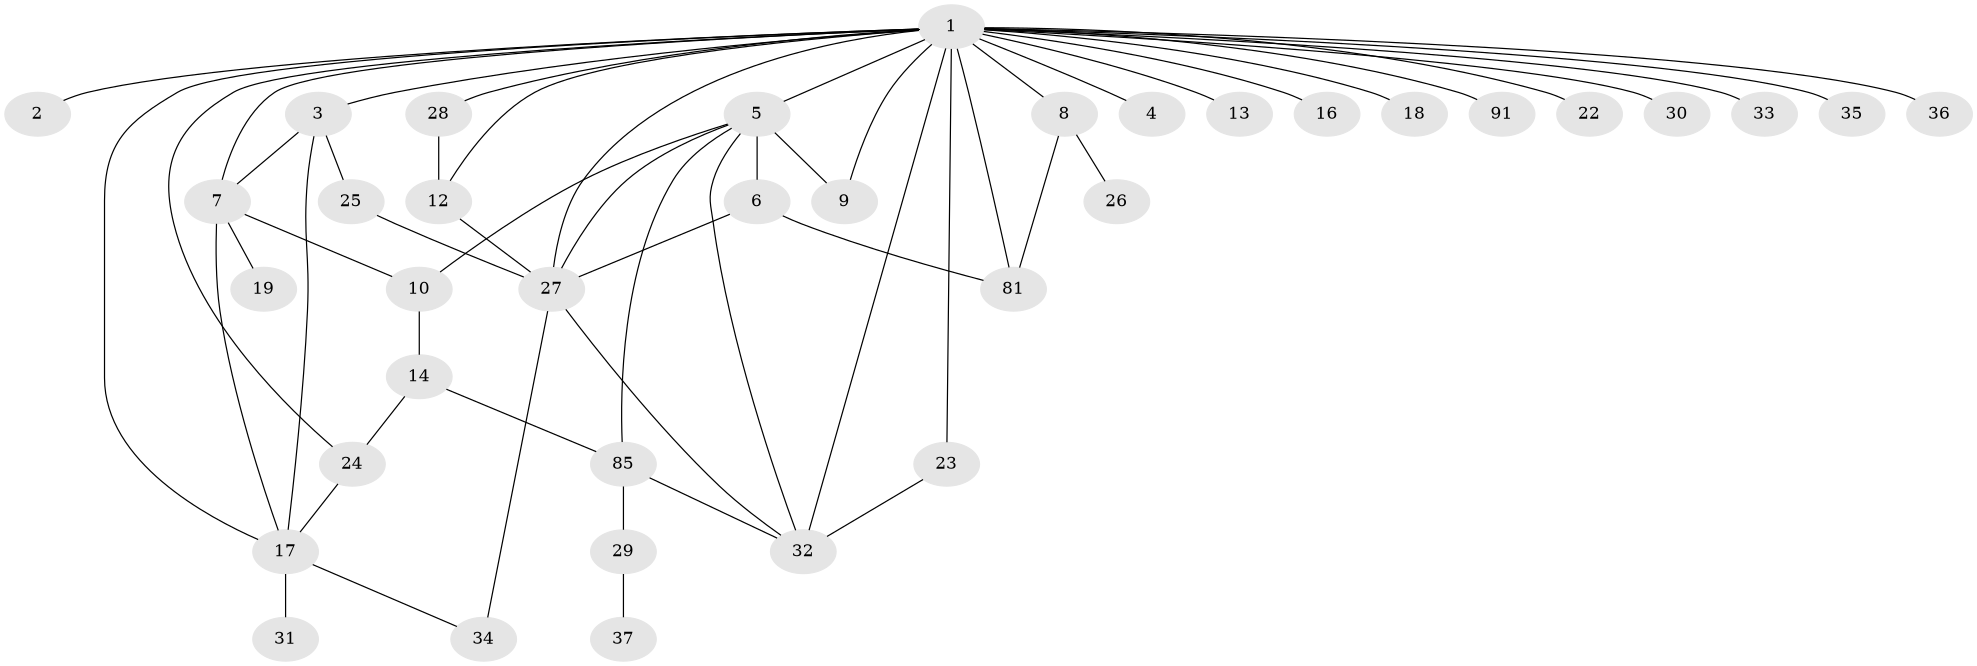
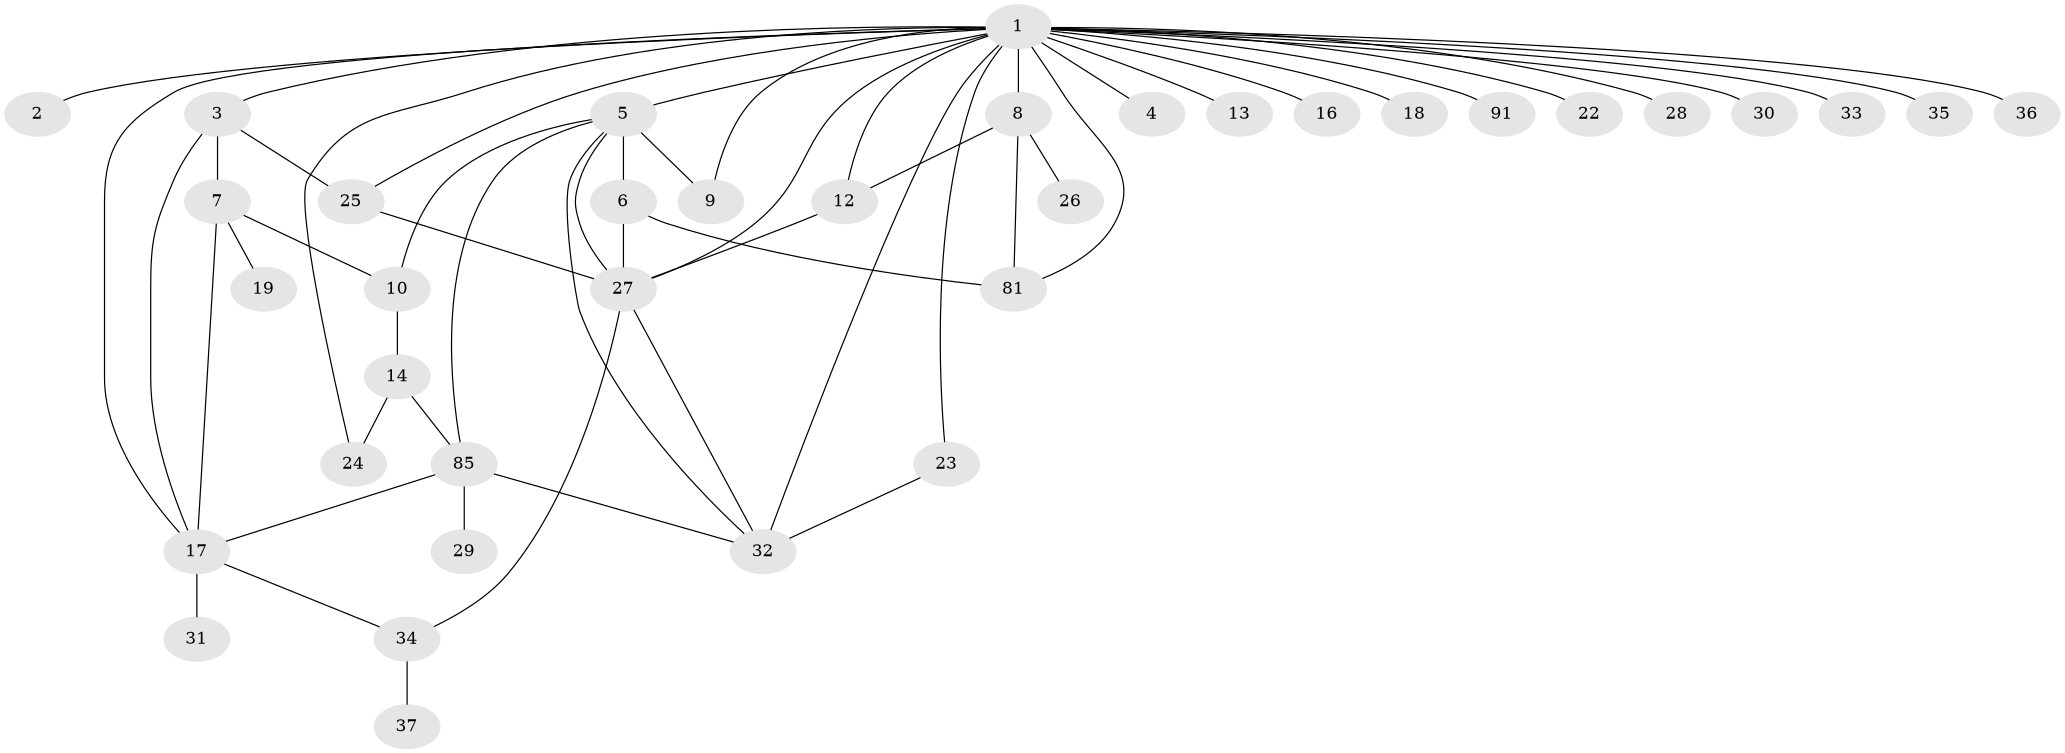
(543, 51) -> (670, 70)
(439, 158) -> (932, 158)
(319, 508) -> (331, 508)
(623, 596) -> (407, 683)
